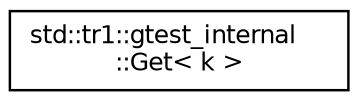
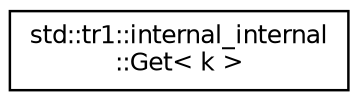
(179, 51) -> (179, 51)
